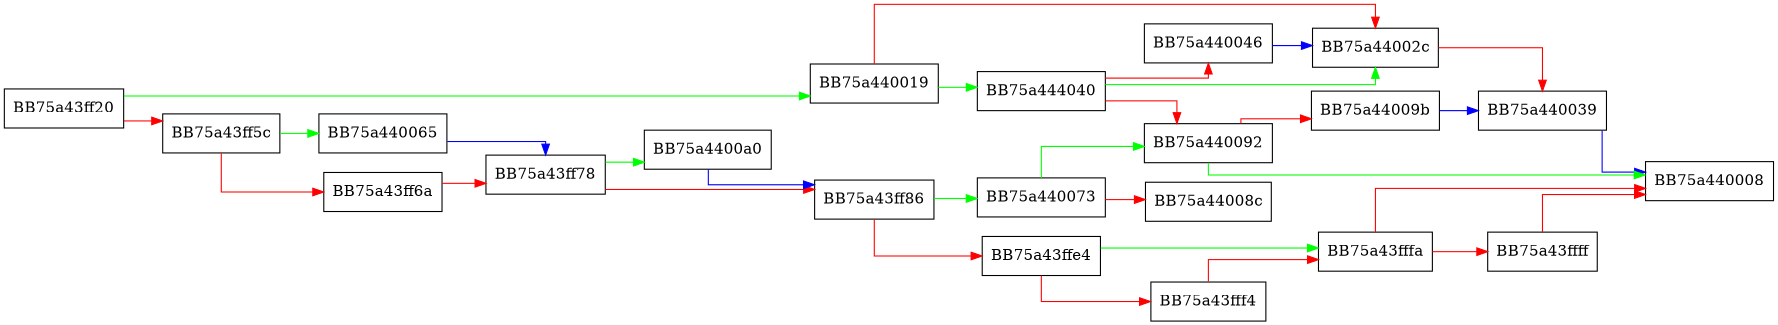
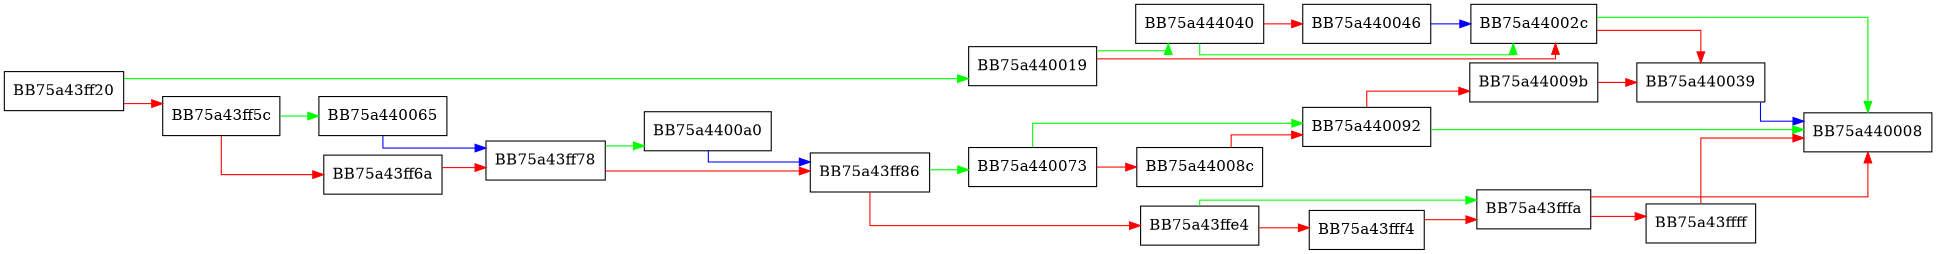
none -> (1775, 17)
(1147, 101) -> (1255, 135)
(1453, 111) -> (1612, 82)
